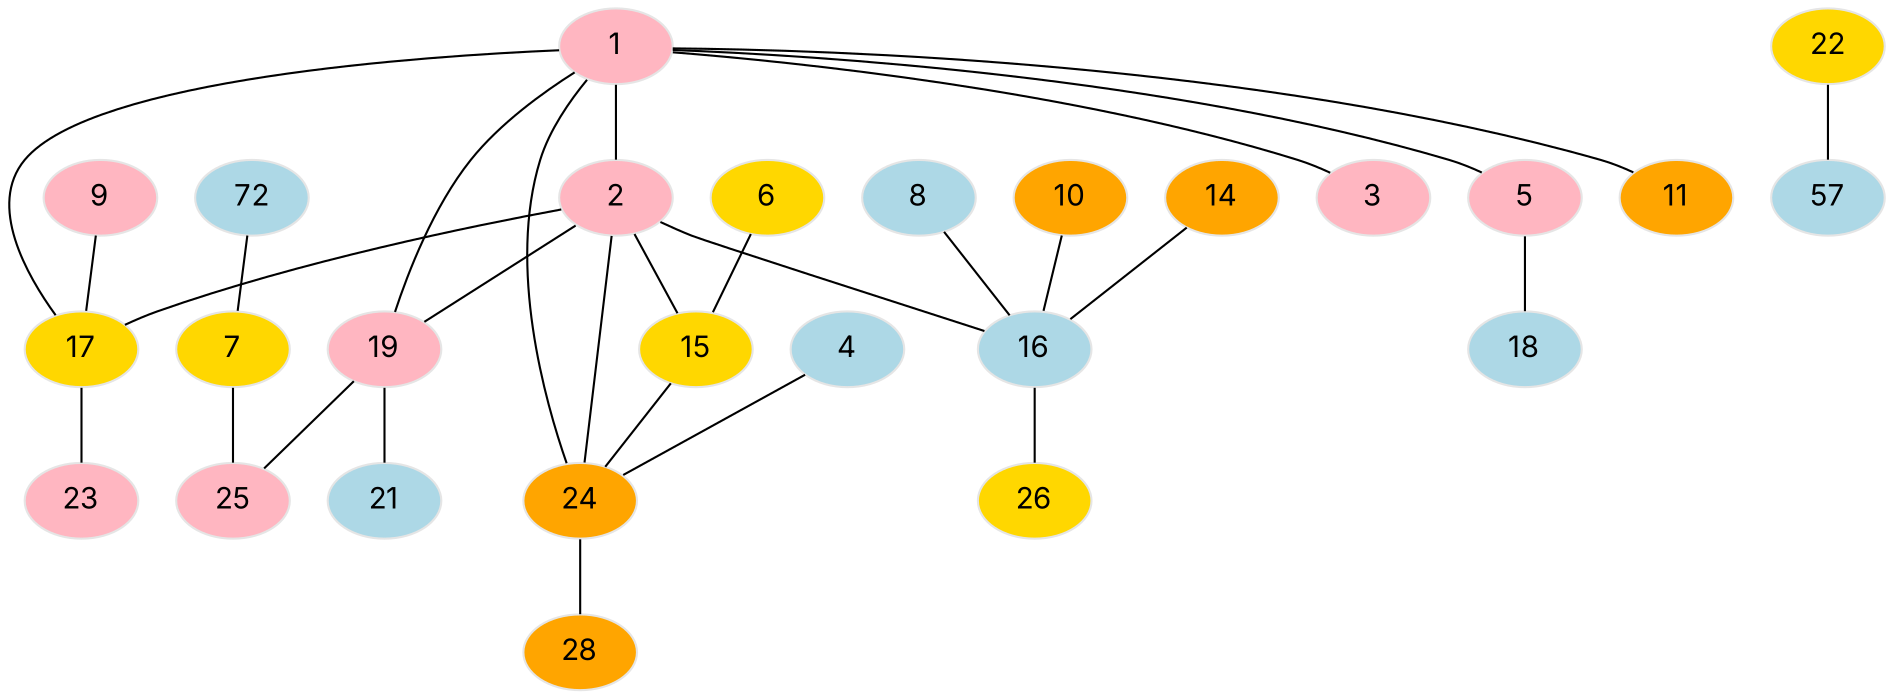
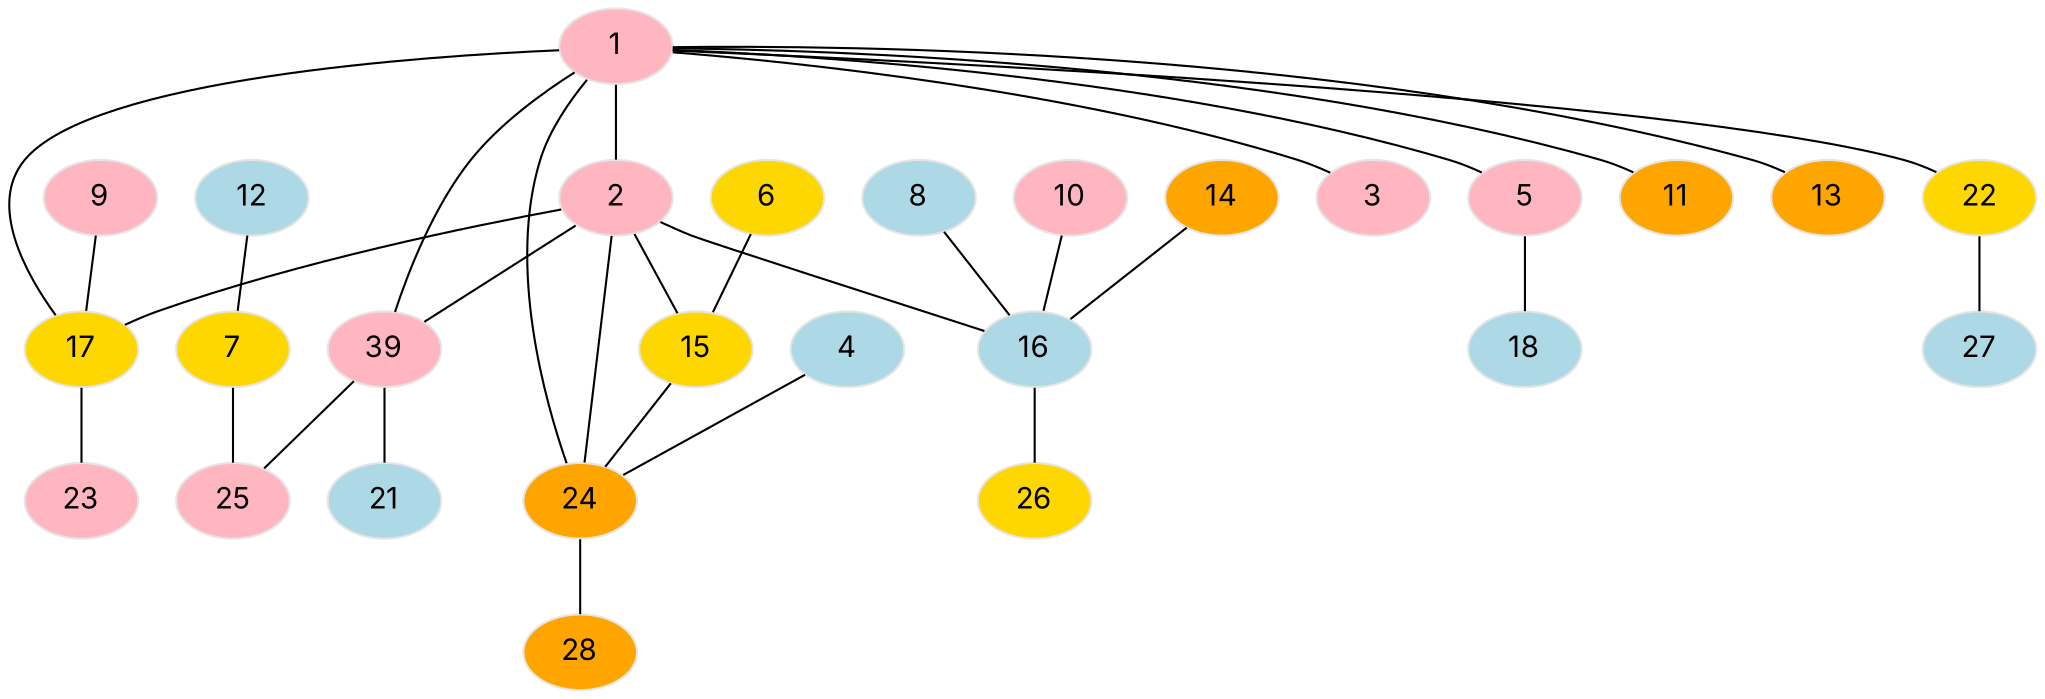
none -> (1624, 115)
(252, 198) -> (252, 198)
(1070, 198) -> (1070, 198)
none -> (1828, 198)
(1828, 198) -> (1979, 349)
(384, 349) -> (384, 349)
